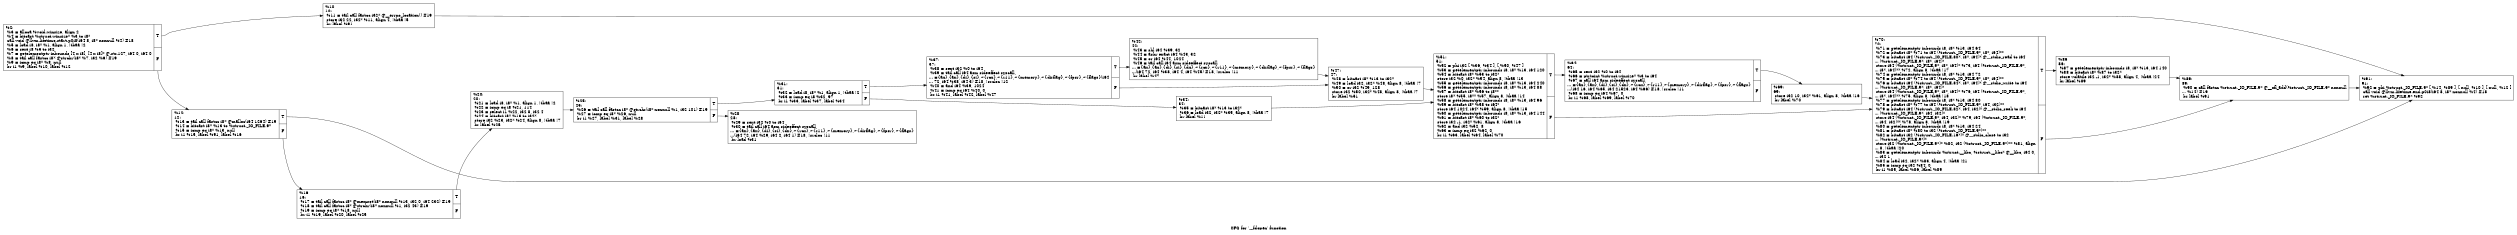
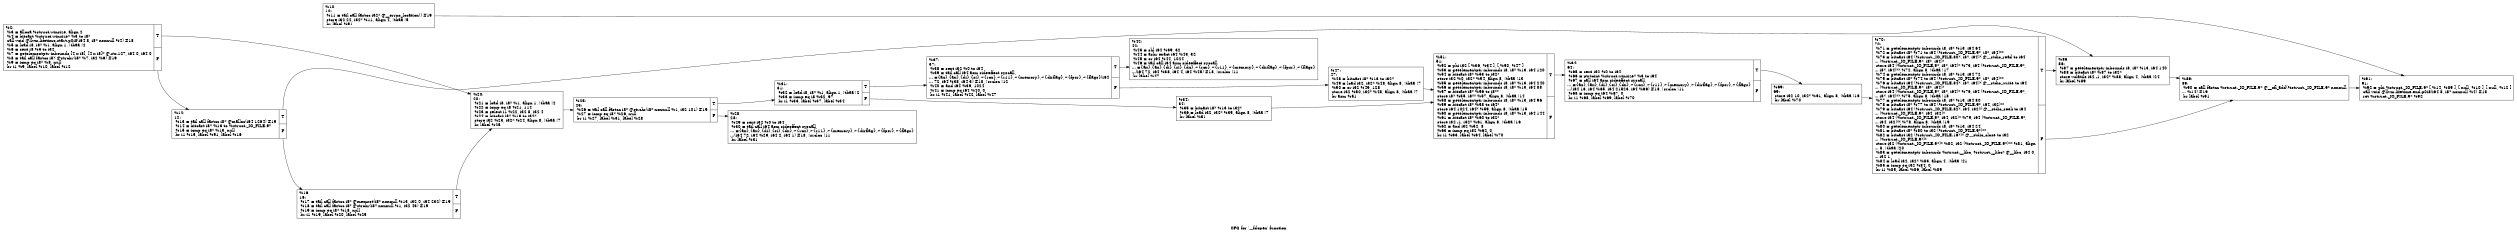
(240, 21) -> (317, 54)
(42, 32) -> (44, 32)
(1322, 75) -> none
(1344, 96) -> (1344, 96)
(1712, 115) -> none
(1192, 117) -> (1192, 117)
(743, 140) -> (744, 140)
(1349, 182) -> (1174, 34)
